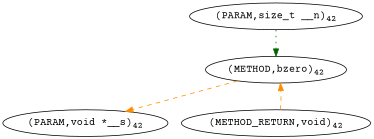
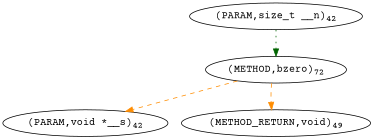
(319, 69) -> (319, 69)
(281, 100) -> (271, 93)
(338, 122) -> (338, 122)
